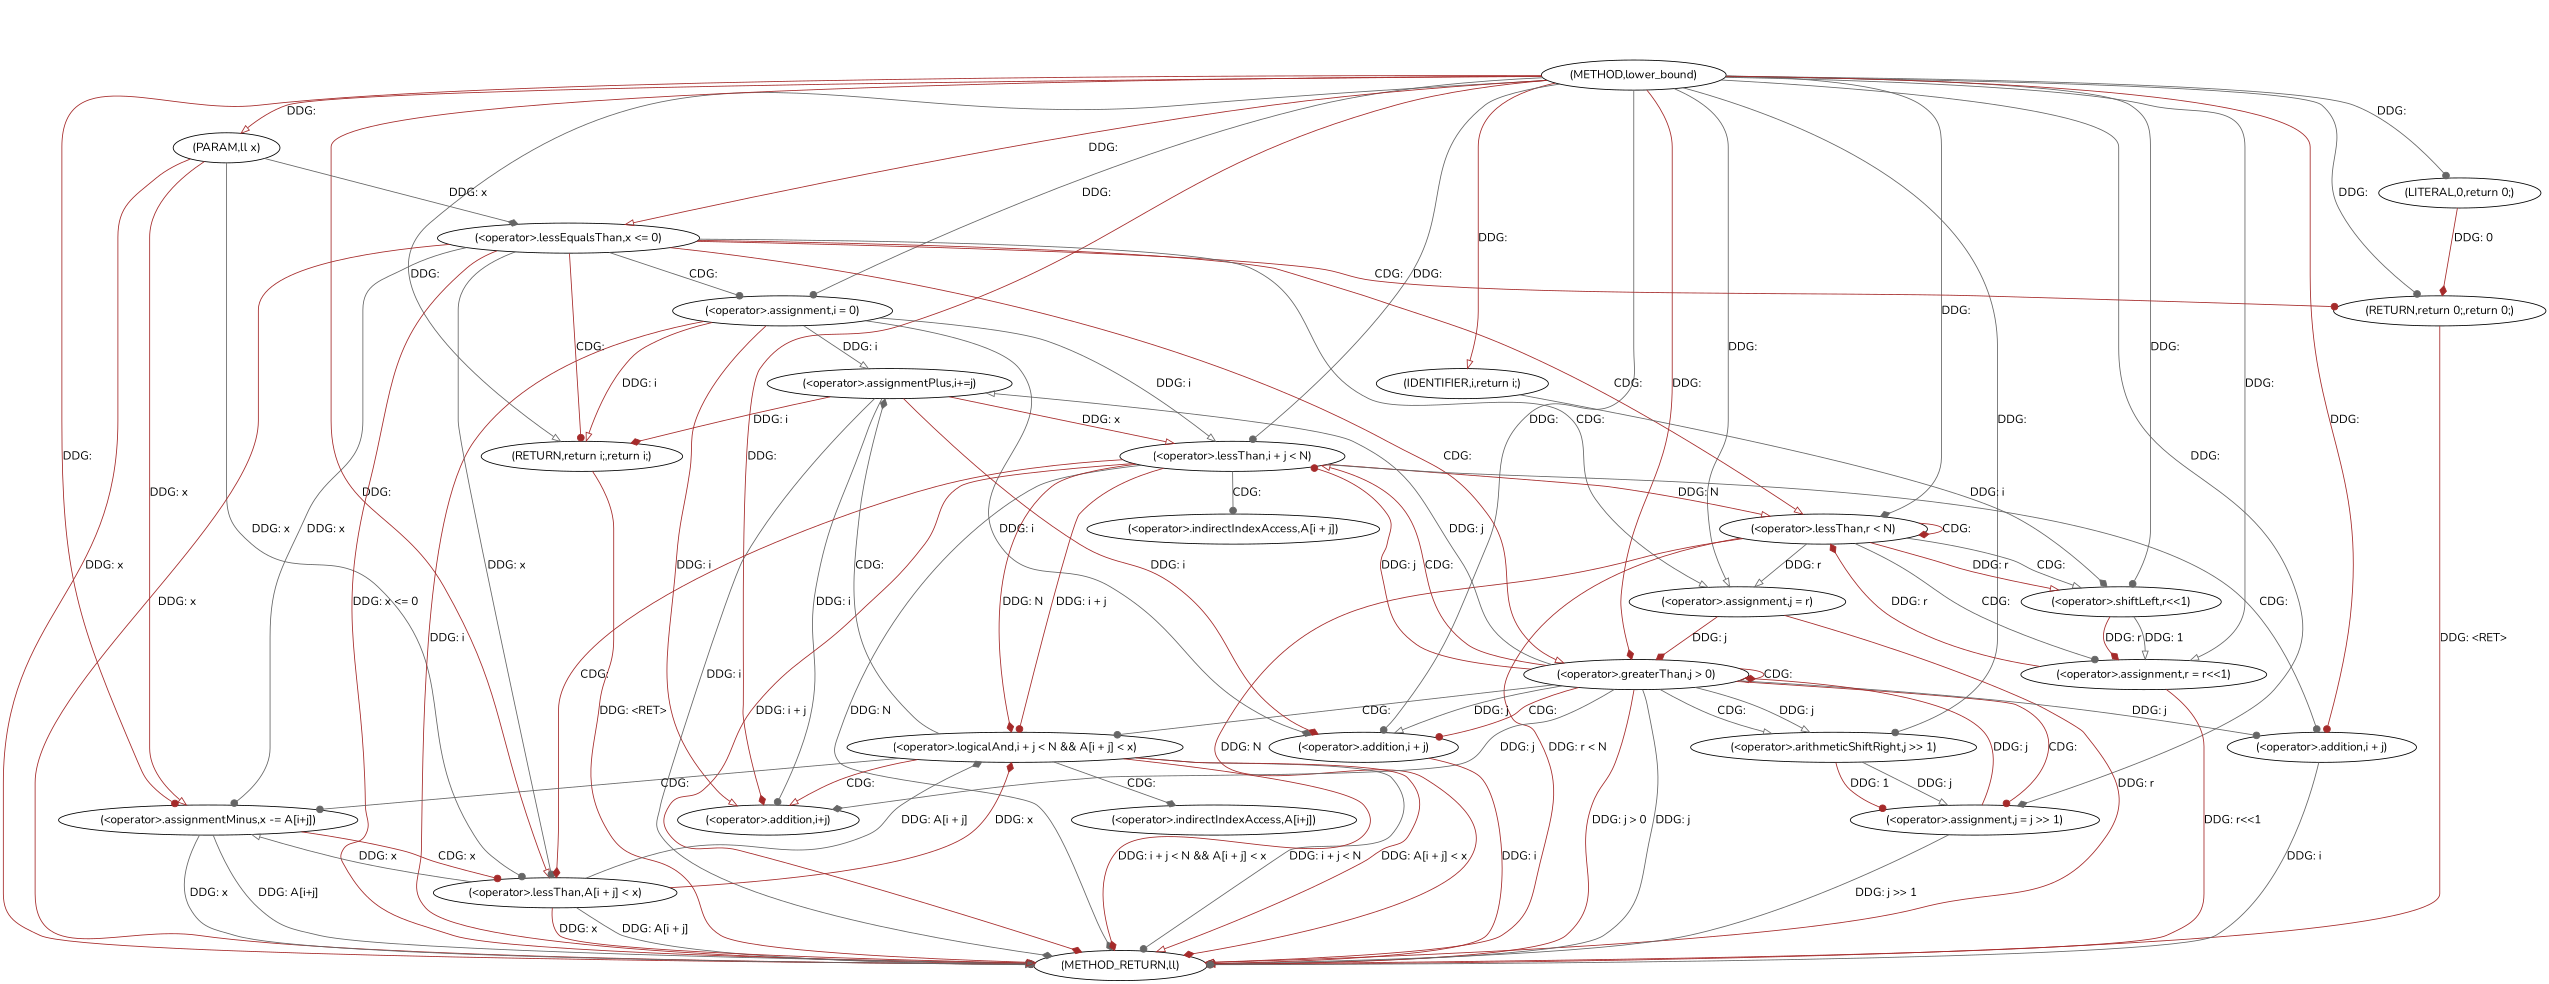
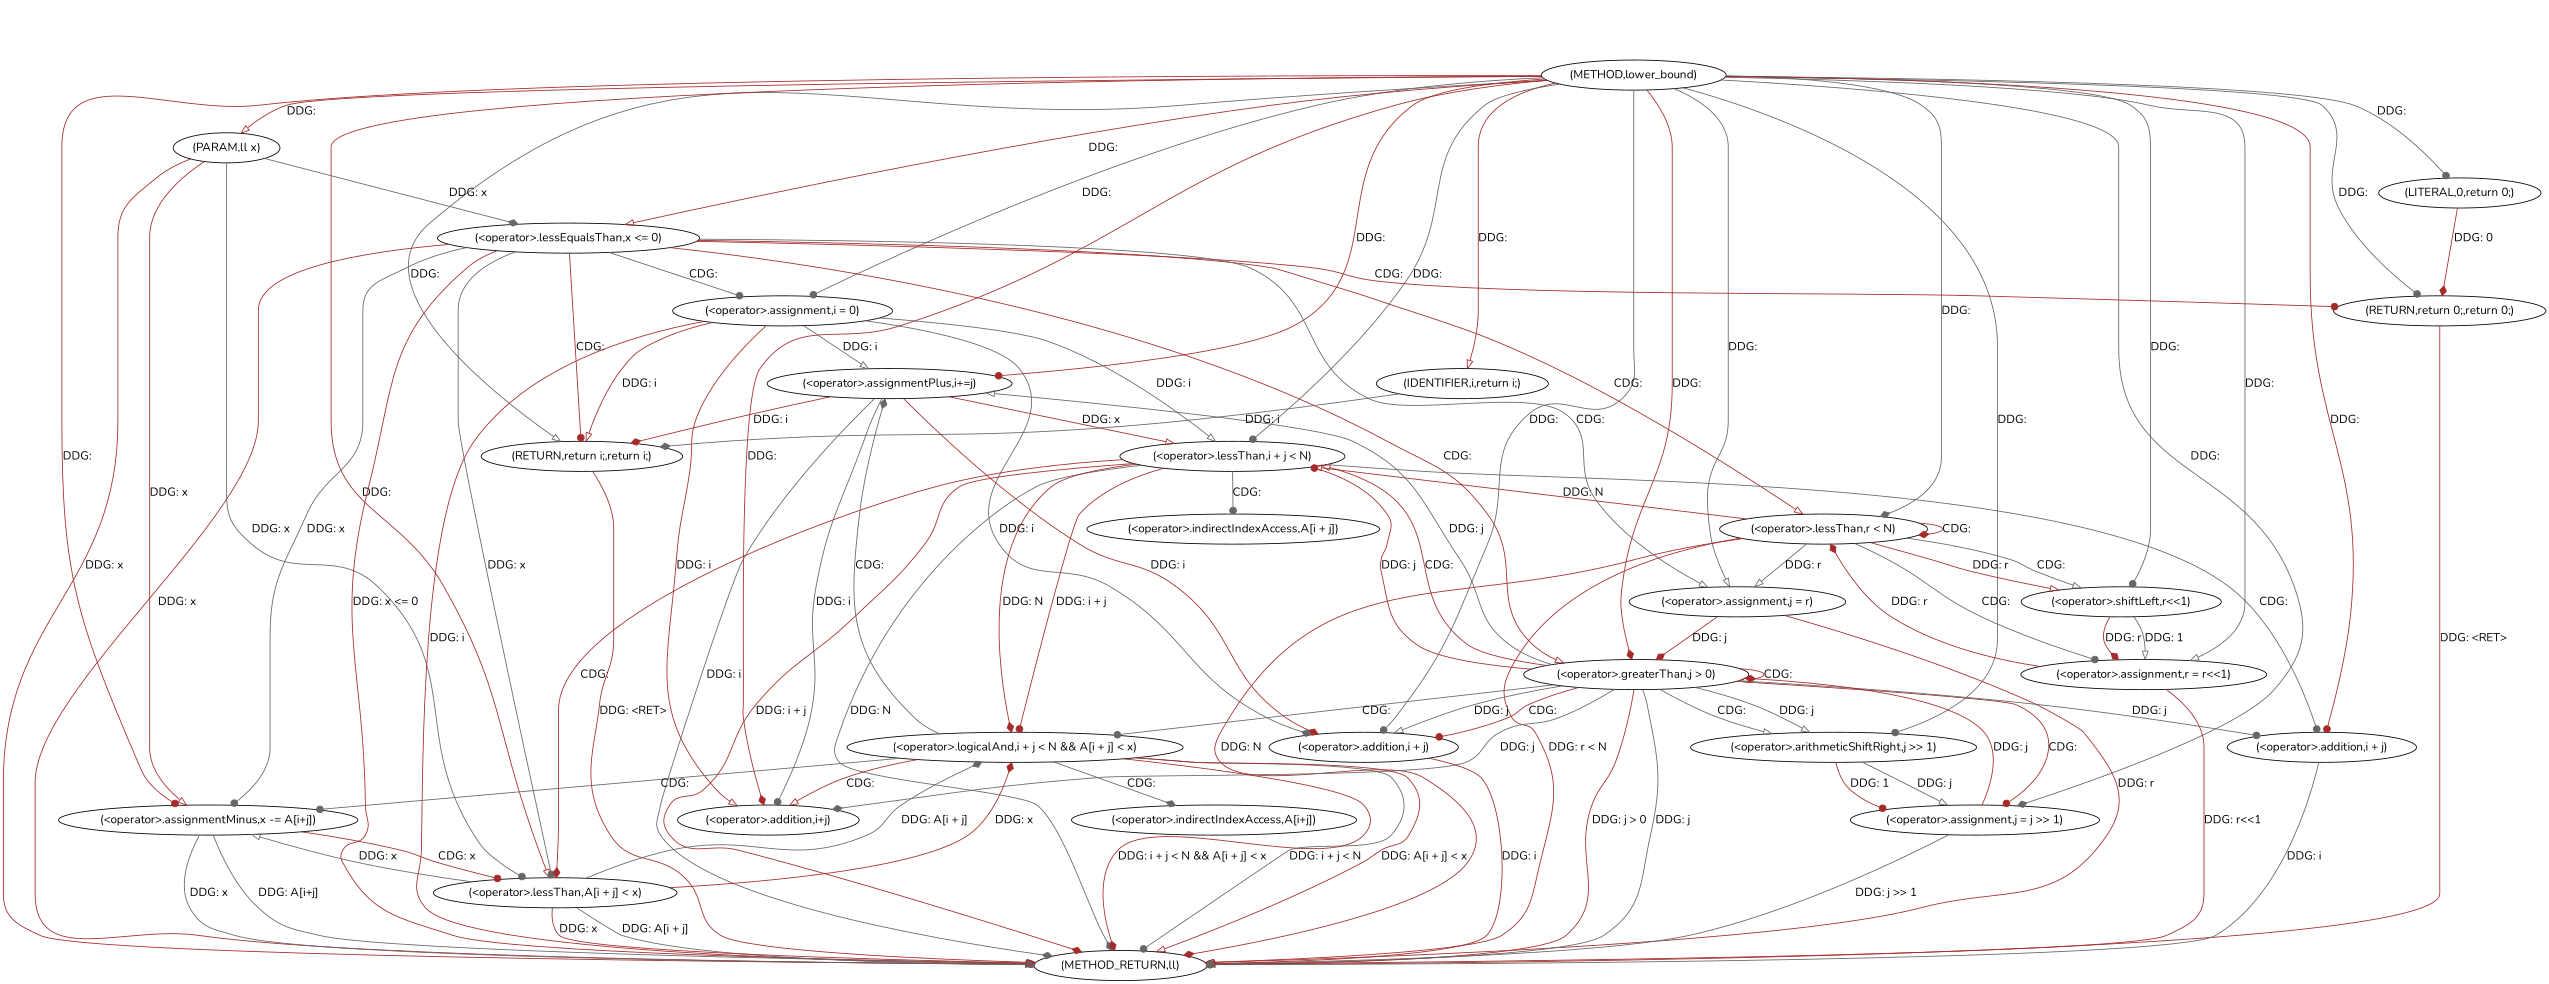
none -> (1331, 294)
(1822, 457) -> (1036, 432)
(1557, 482) -> (1534, 493)
